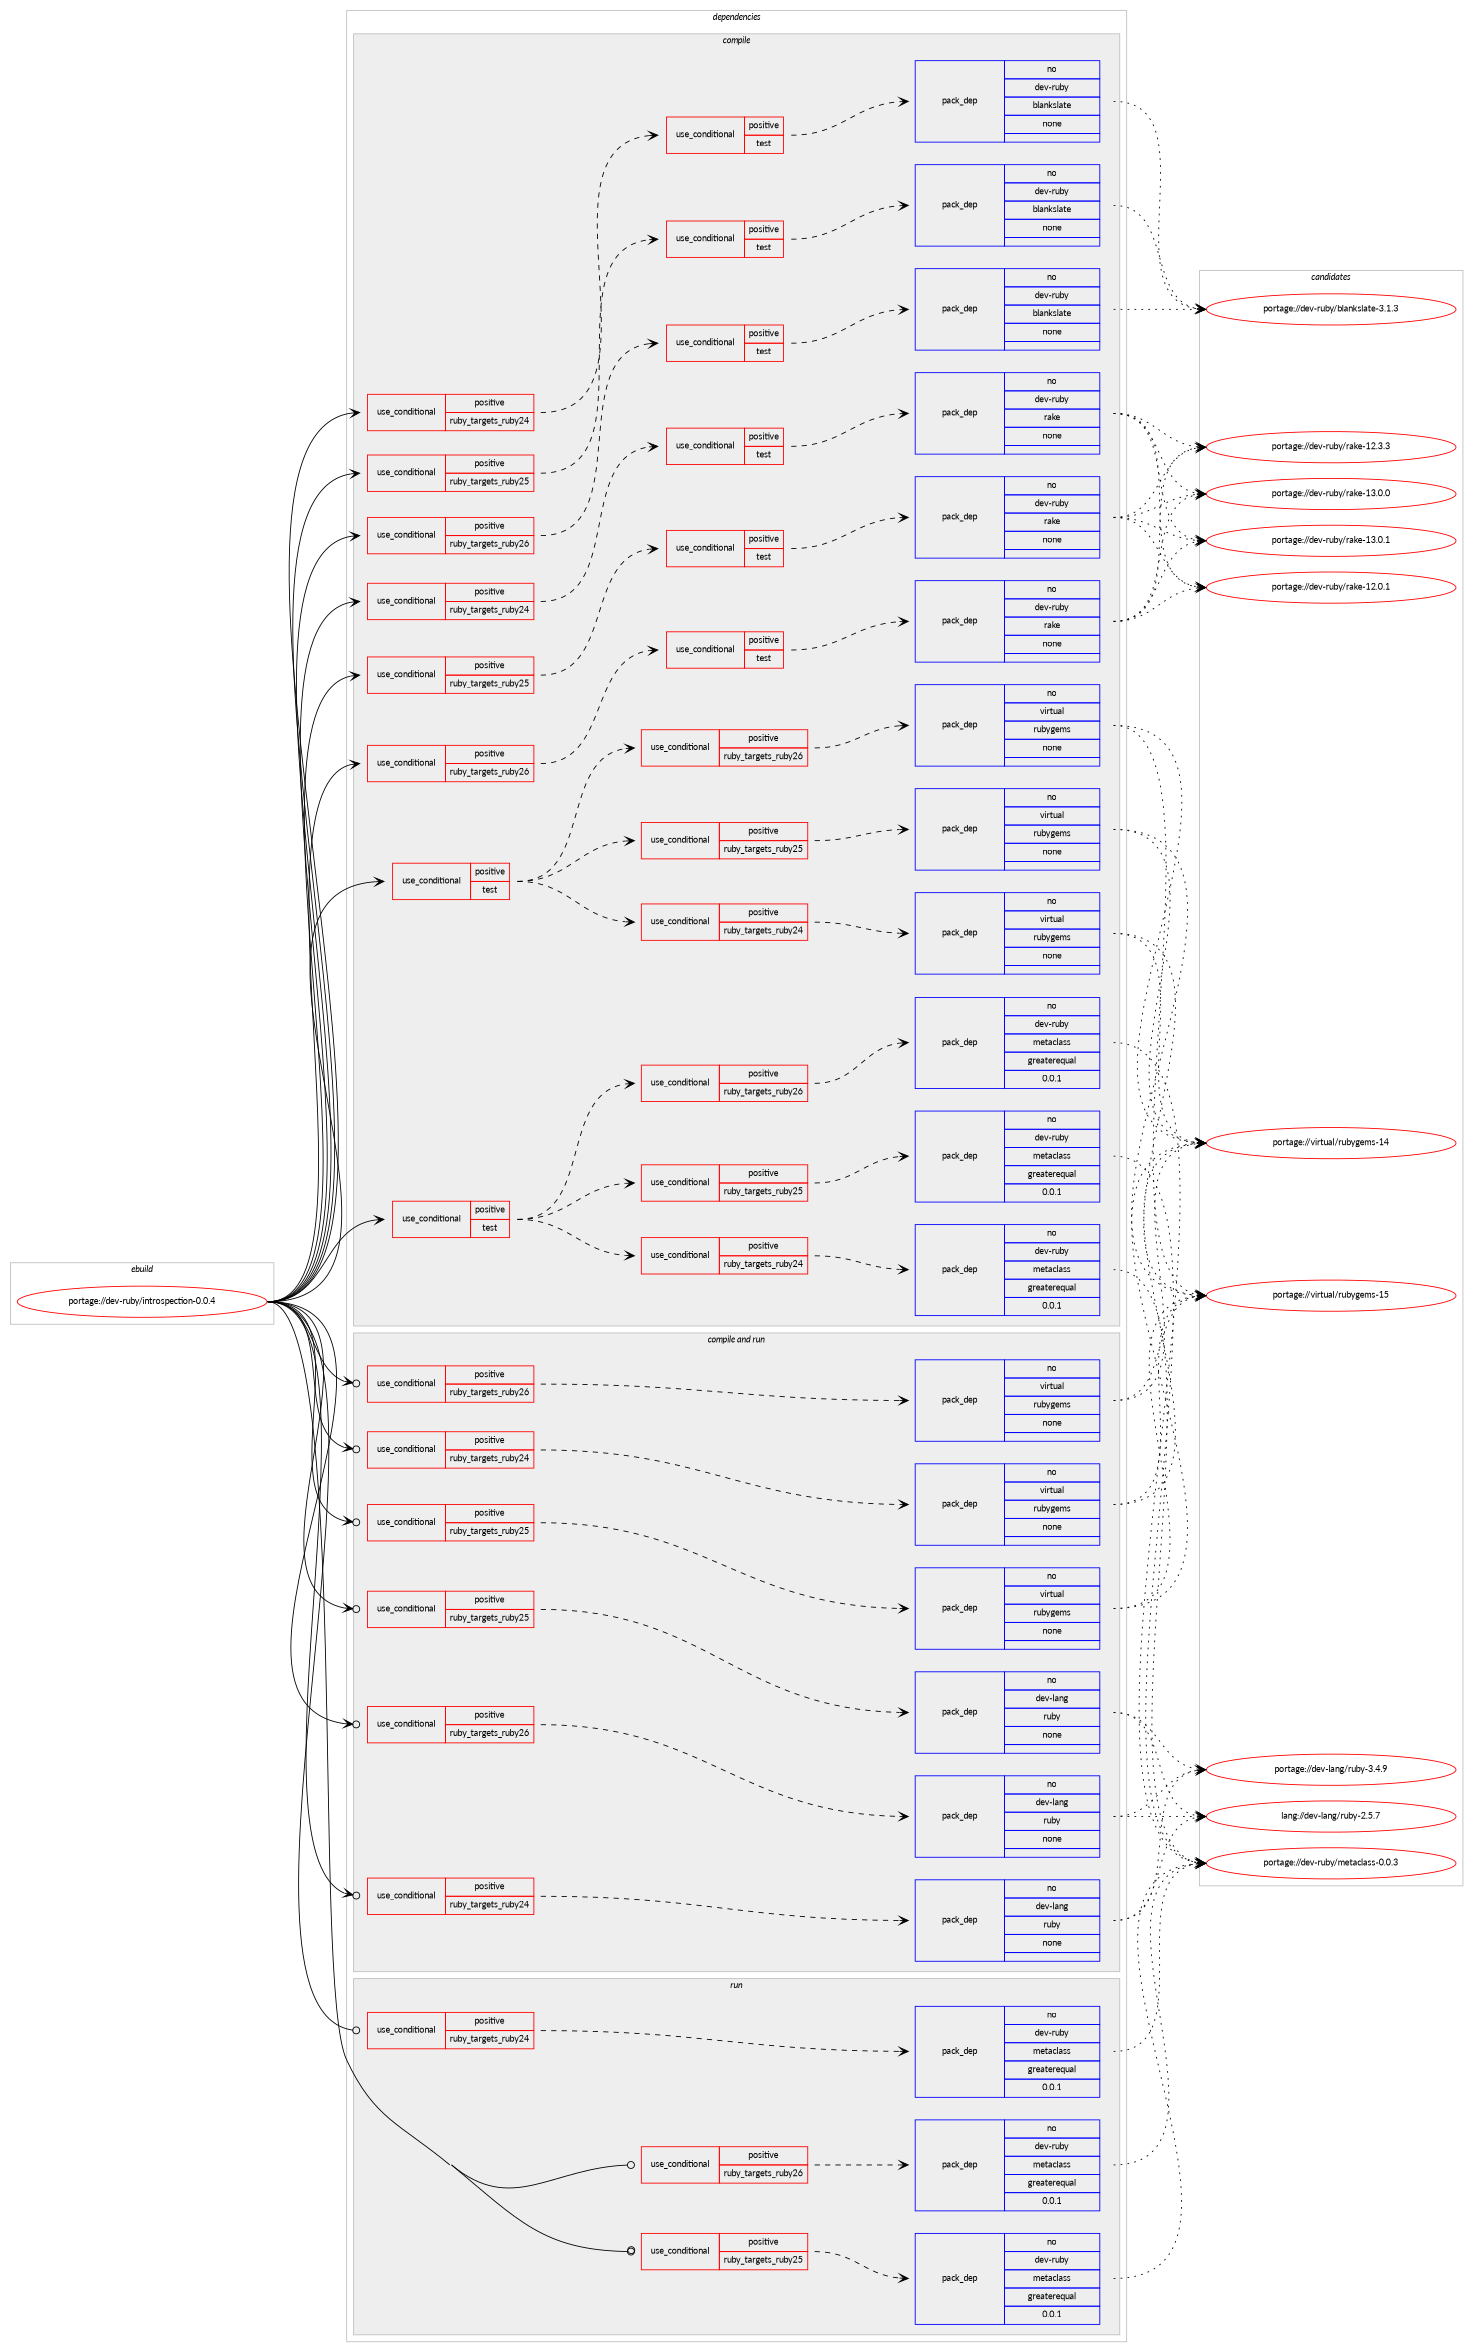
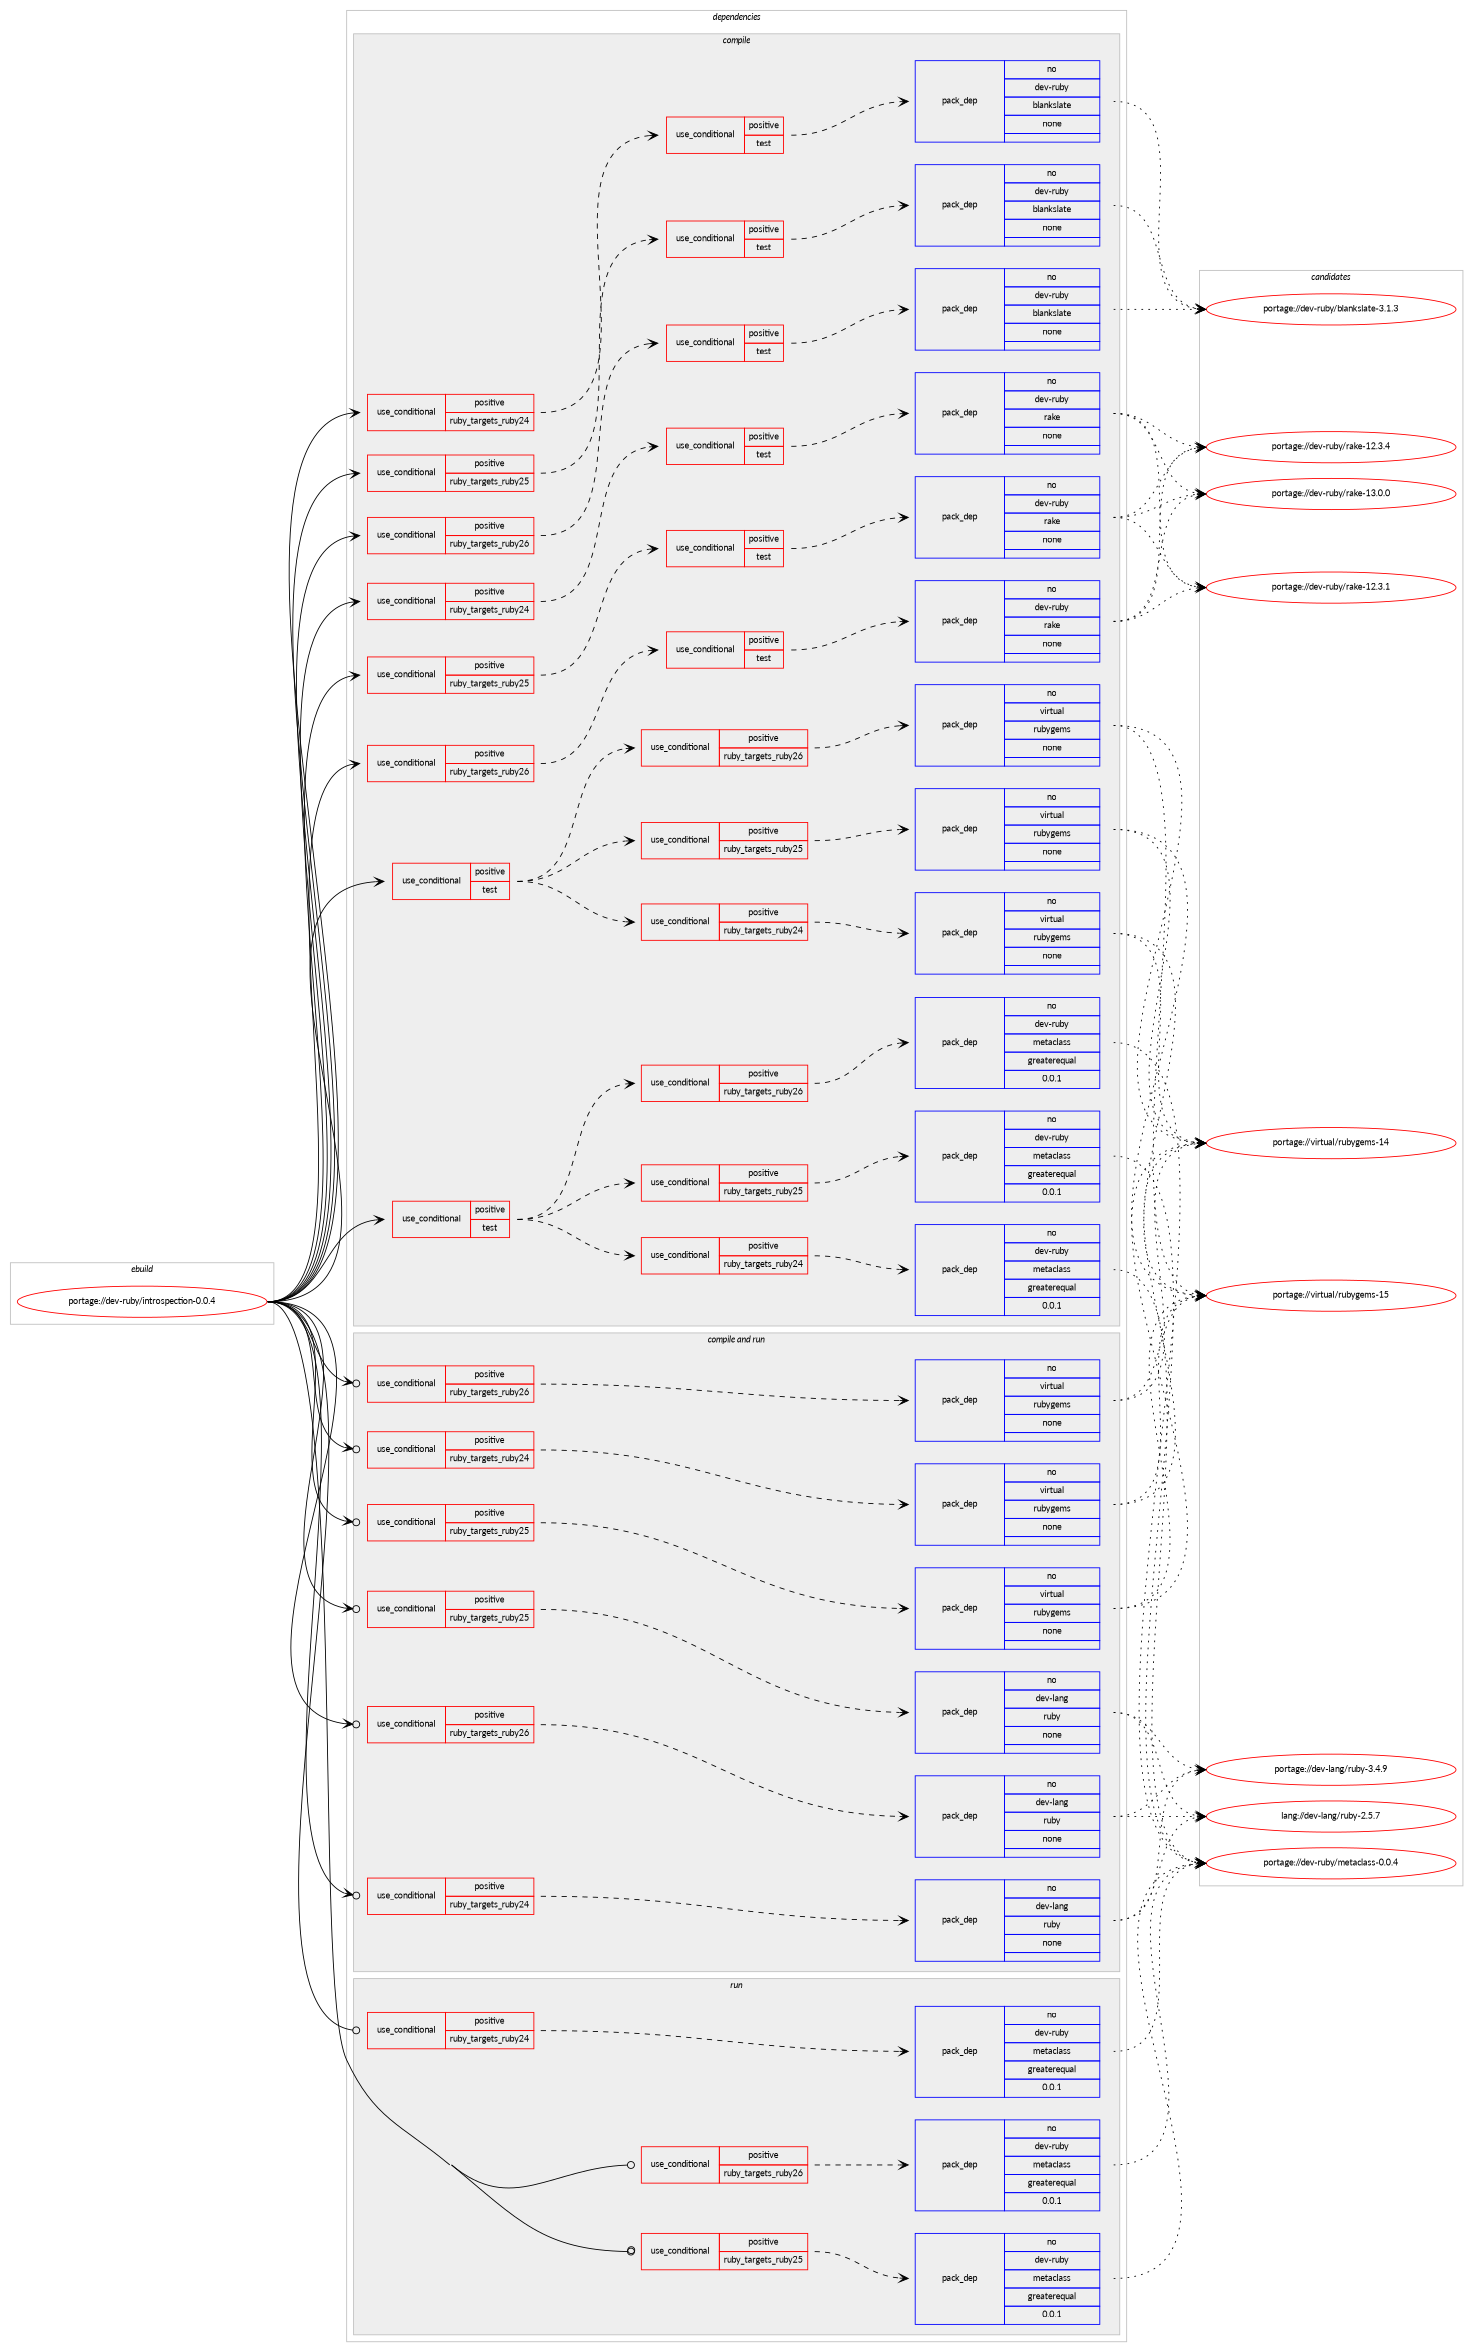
(1331, 447) -> (1331, 447)
(1331, 541) -> none
(1331, 588) -> (1331, 588)
(1331, 1863) -> (1331, 1863)
